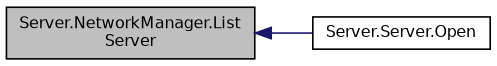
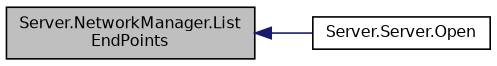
(131, 33) -> (131, 33)
